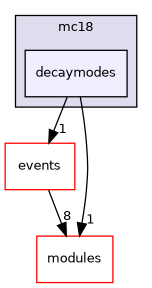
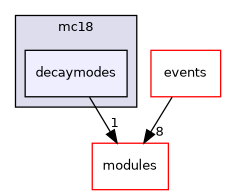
(60, 115) -> none
